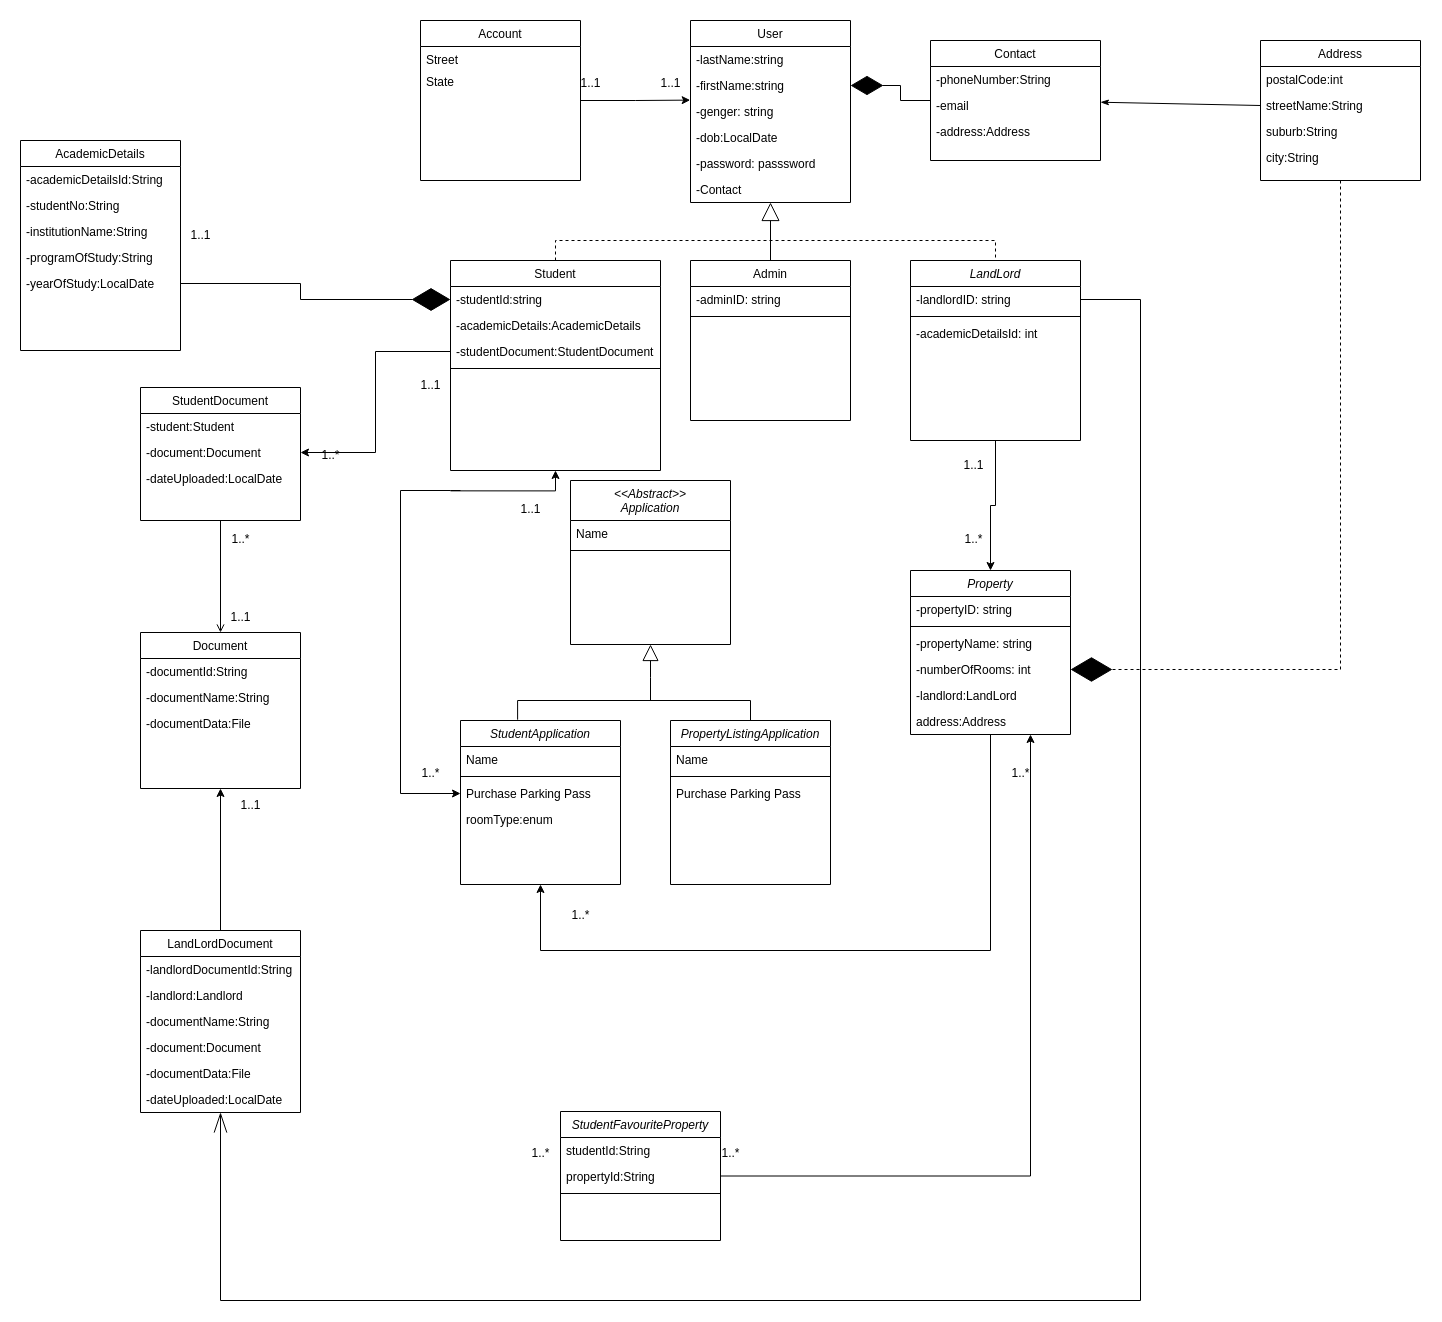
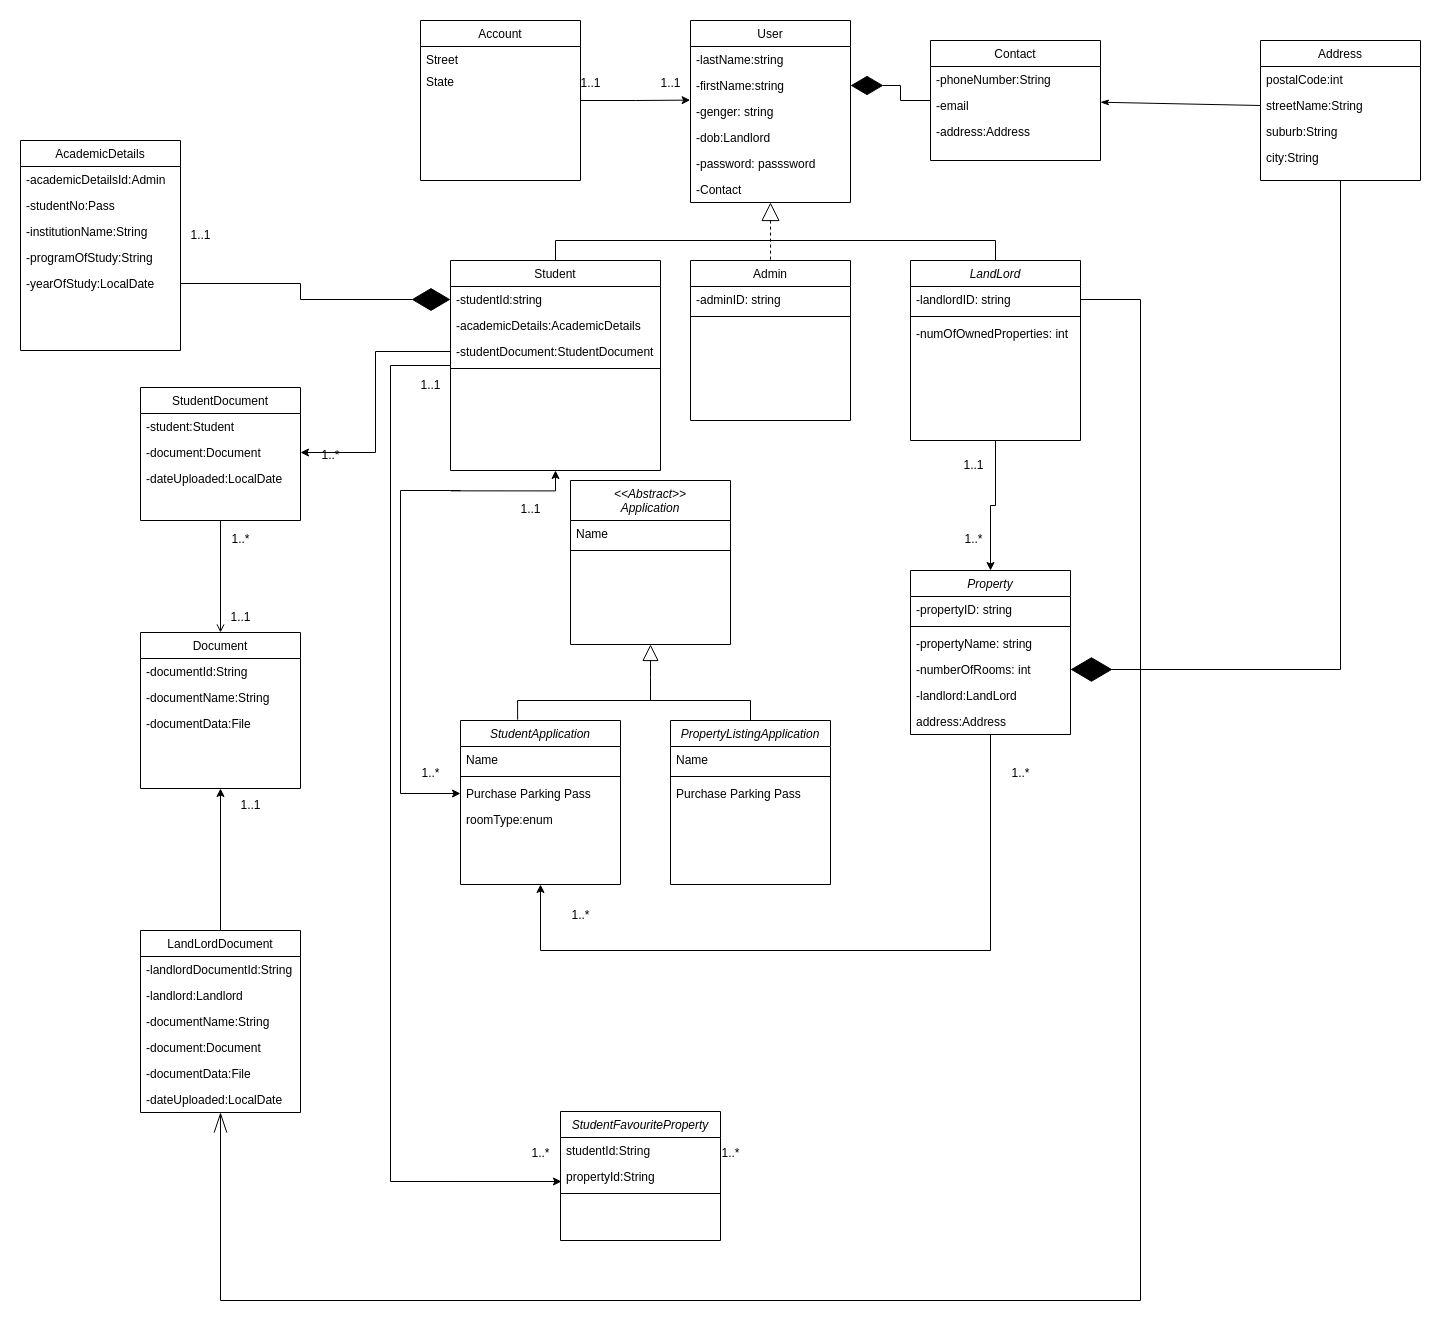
(740, 138) -> (737, 138)
(102, 180) -> (99, 180)
(80, 206) -> (75, 206)
(771, 238) -> (771, 238)
(777, 241) -> (777, 241)
(984, 334) -> (997, 334)
(1341, 540) -> (1341, 540)
none -> (391, 827)
(1031, 1113) -> none
